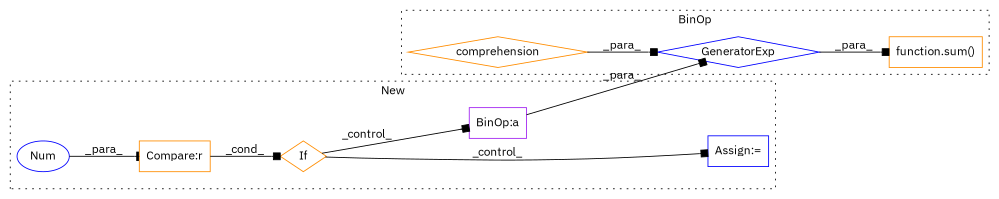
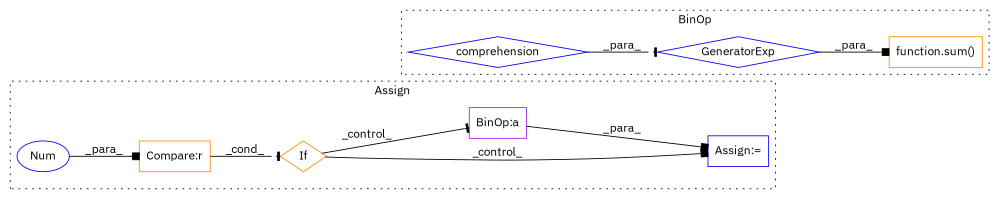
(498, 52) -> (498, 52)
(618, 52) -> (618, 52)
(612, 89) -> (613, 136)
(393, 91) -> (393, 91)
(393, 141) -> (393, 141)
(102, 156) -> (102, 156)
(241, 156) -> (241, 156)
